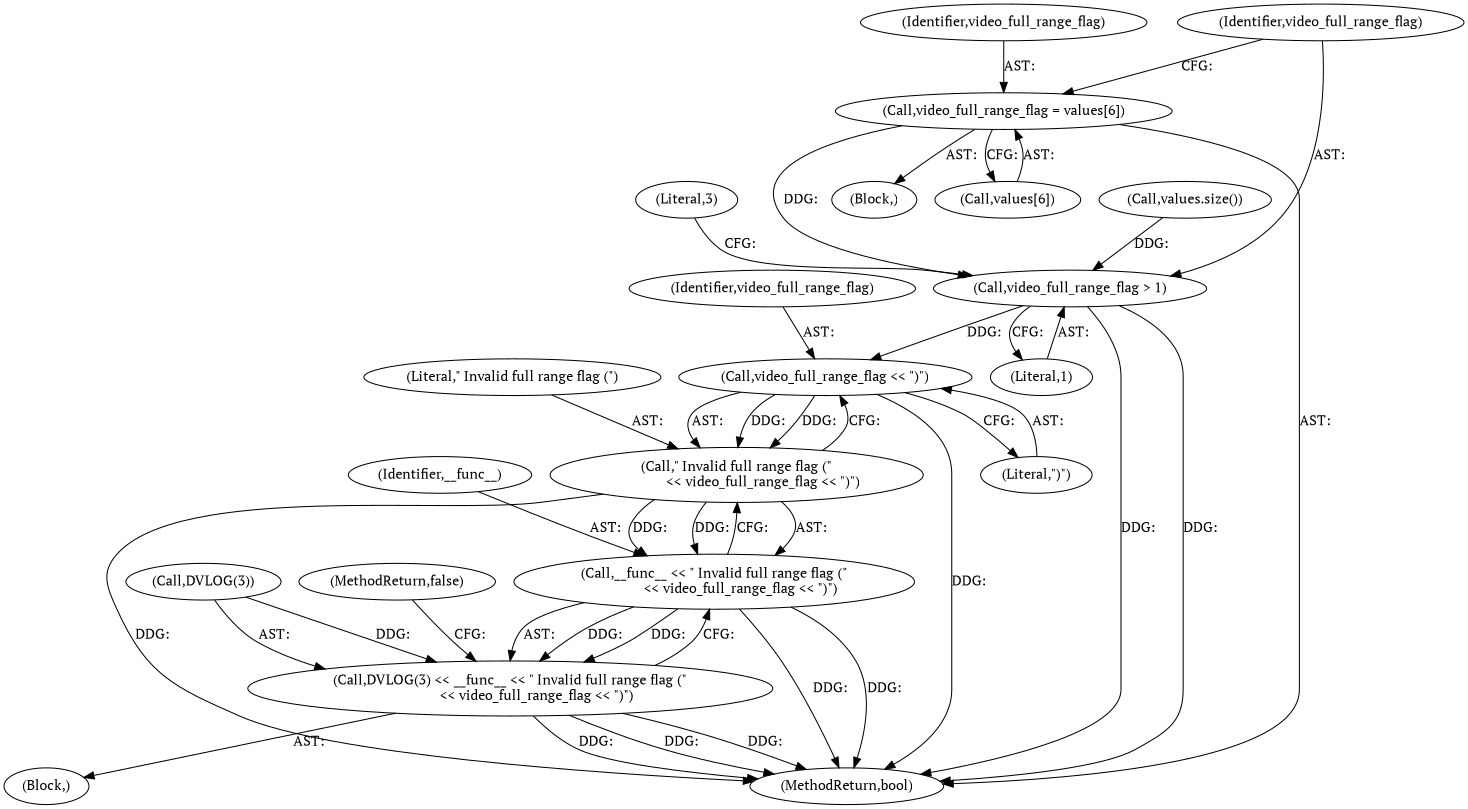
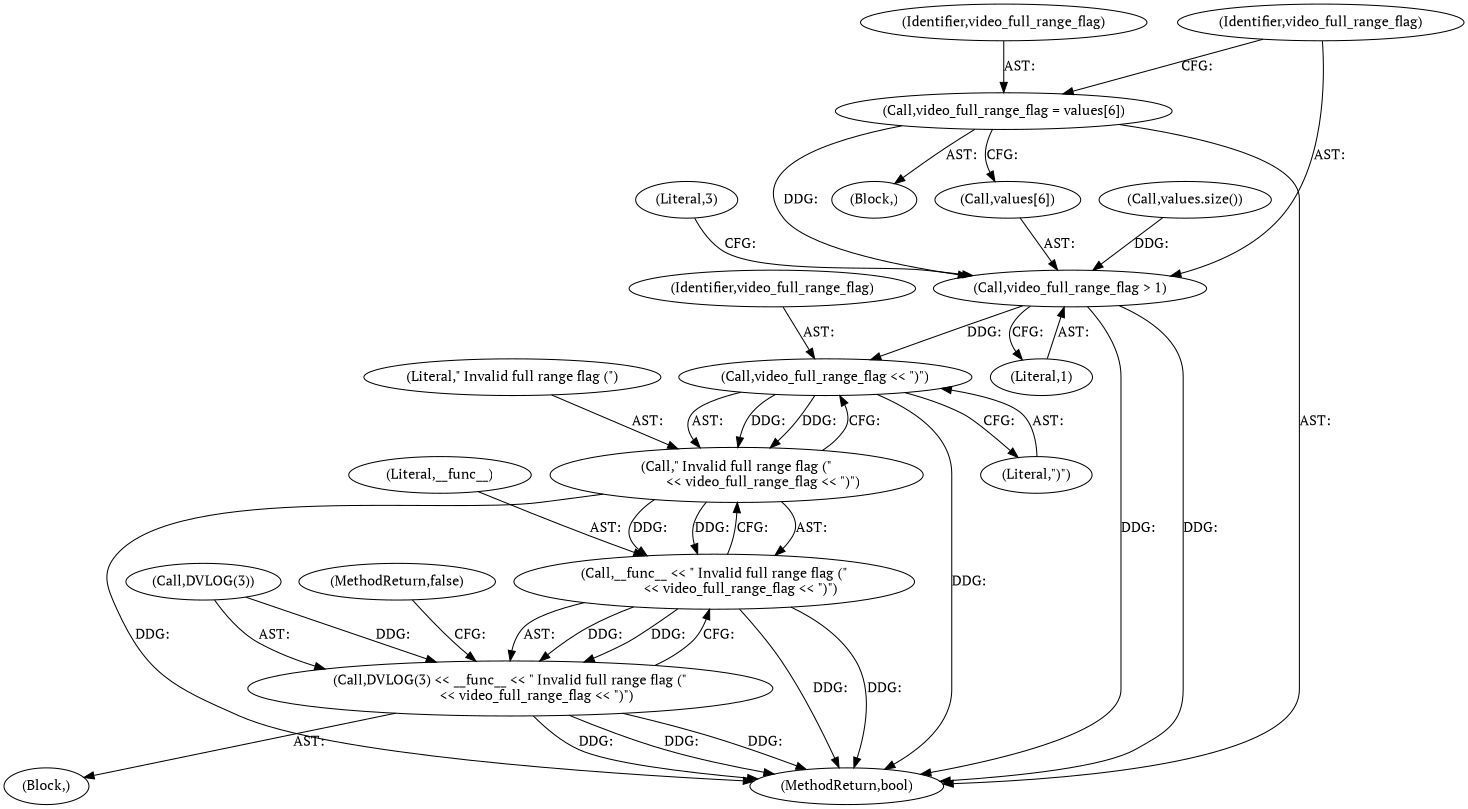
(1023, 160) -> (1036, 240)
(440, 475) -> (440, 475)
